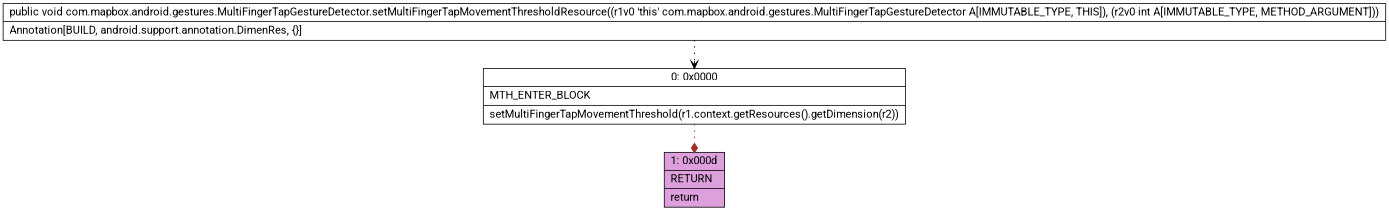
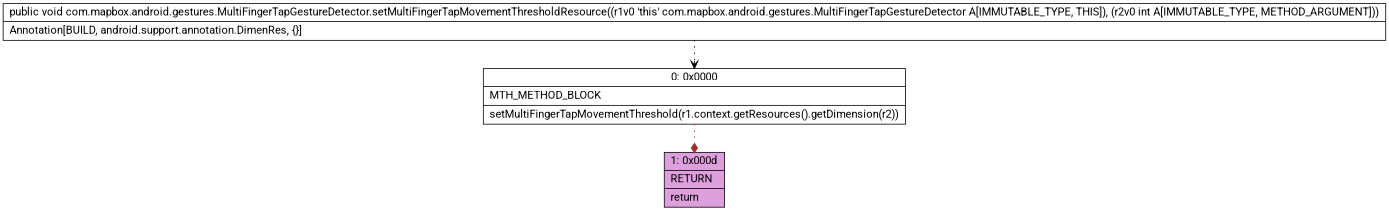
(540, 96) -> (546, 96)
